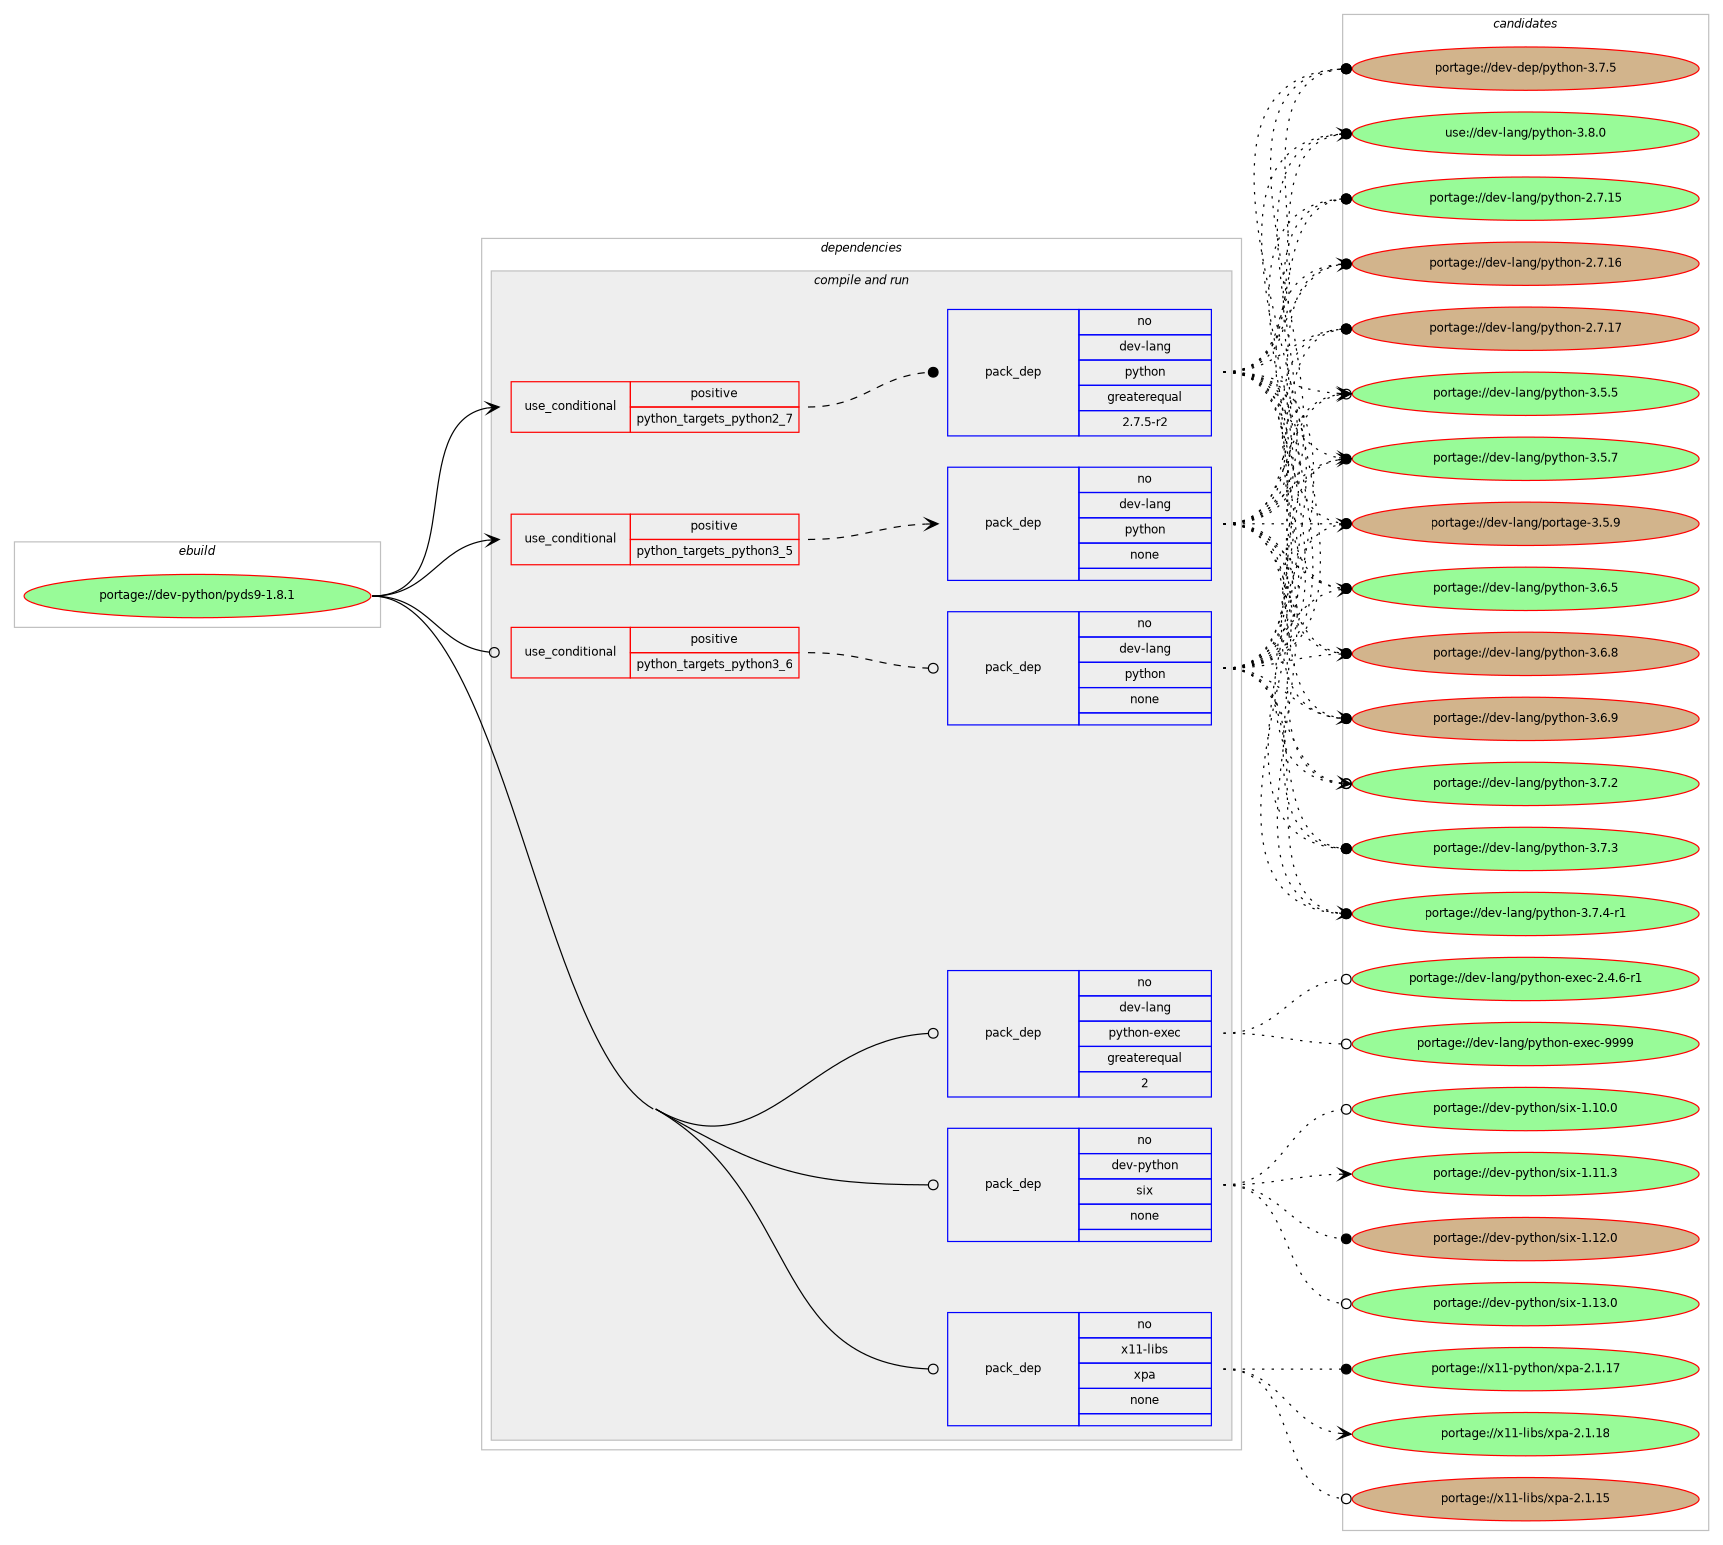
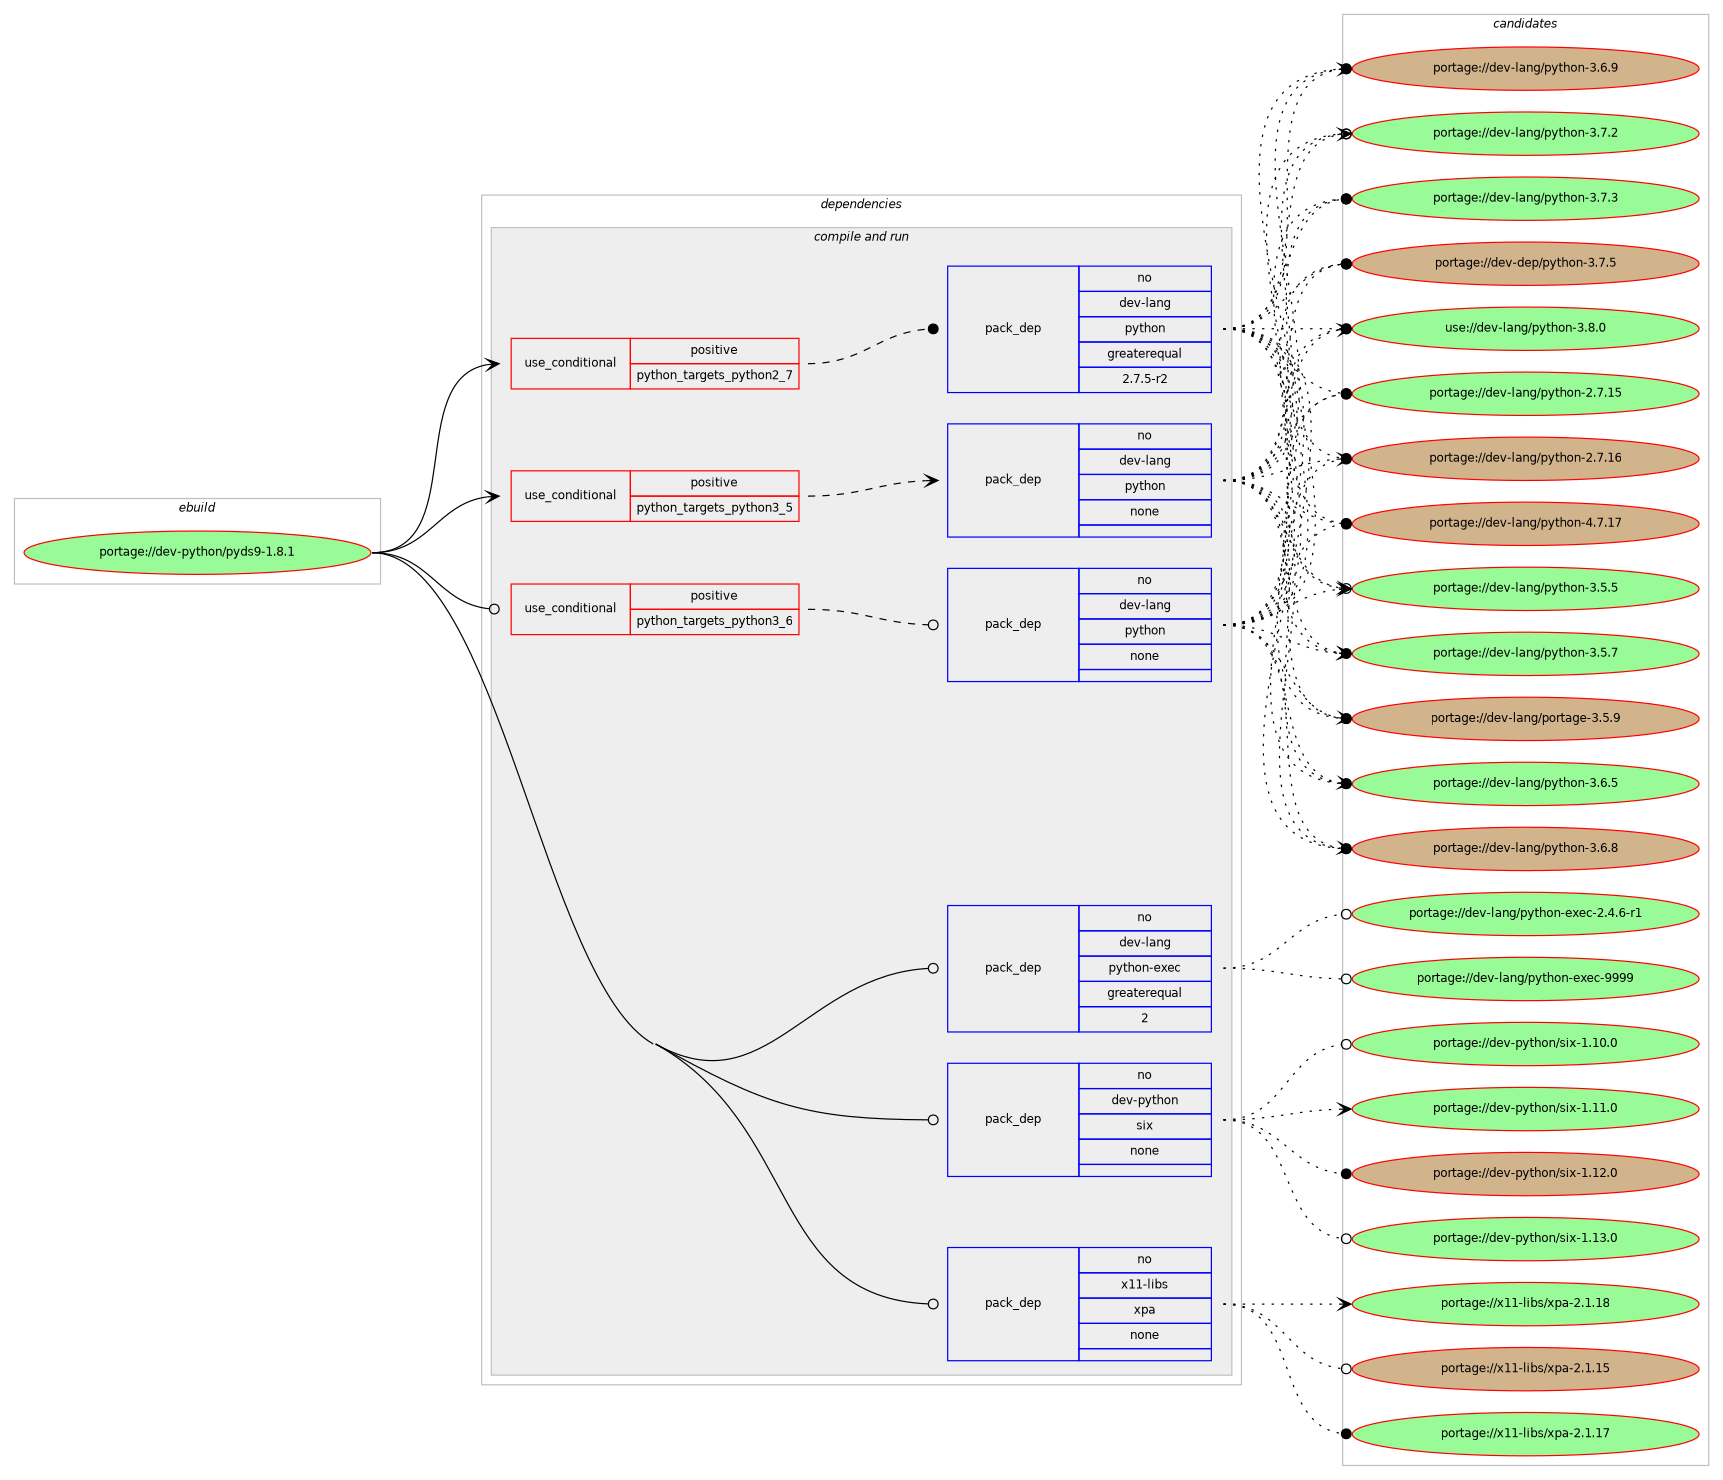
(1526, 329) -> (1526, 524)
(1526, 914) -> none
(1526, 1174) -> (1526, 1109)
(1526, 1369) -> (1526, 1434)
